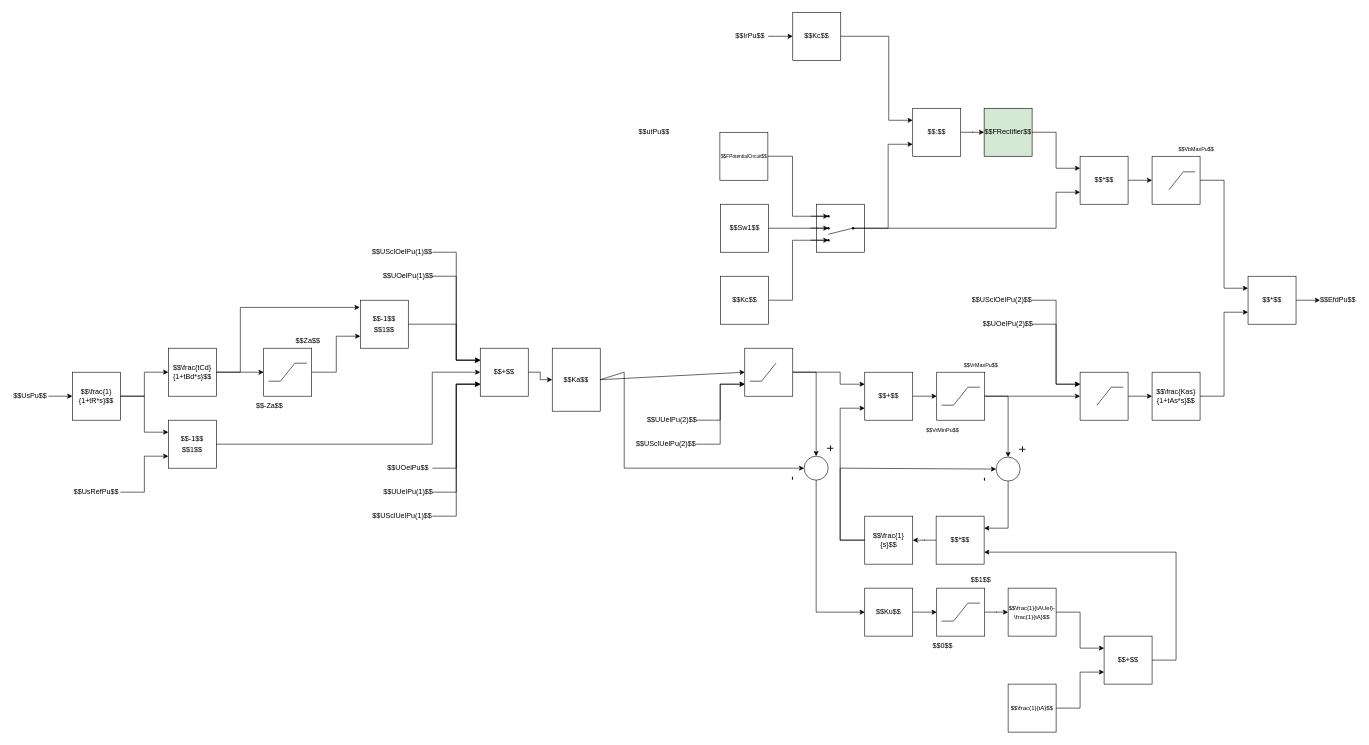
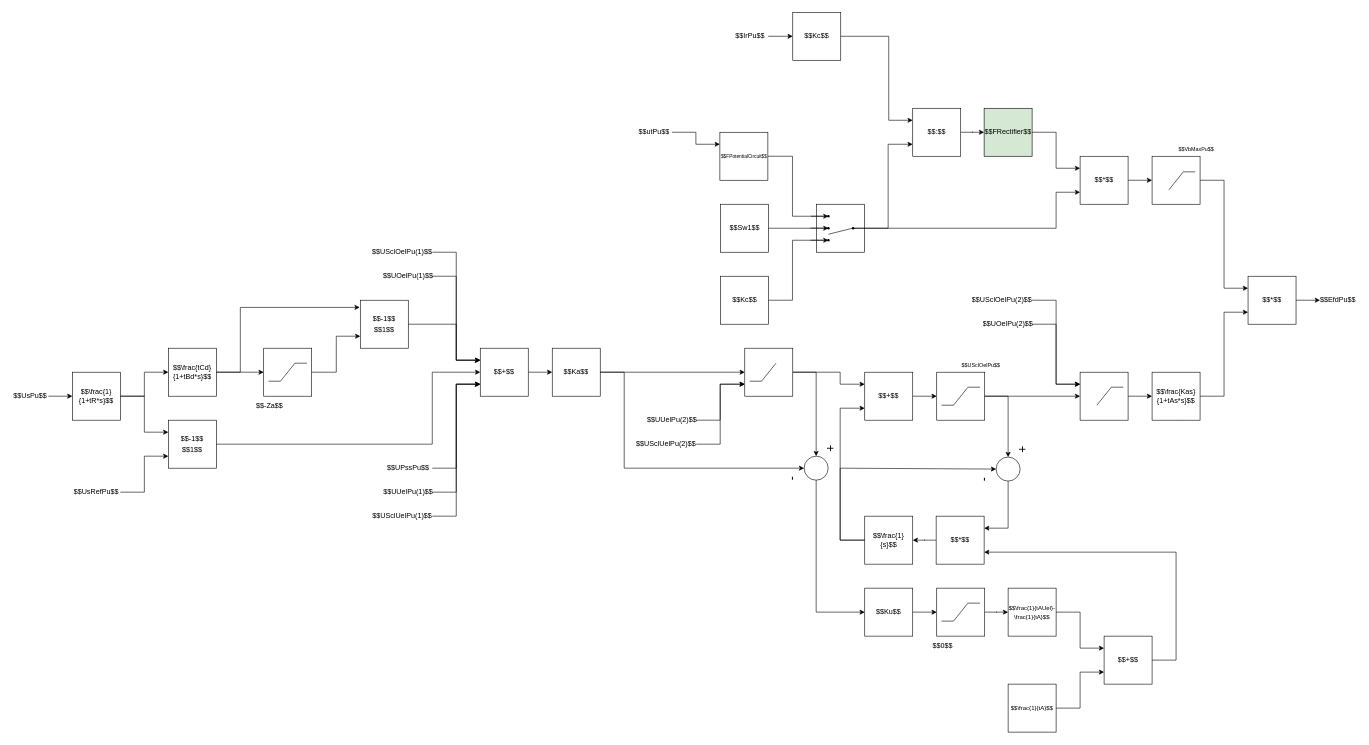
none -> (695, 132)
(308, 339) -> none
(981, 363) -> (981, 363)
(576, 380) -> (576, 372)
(943, 429) -> none
(408, 468) -> (408, 468)
(981, 579) -> none
